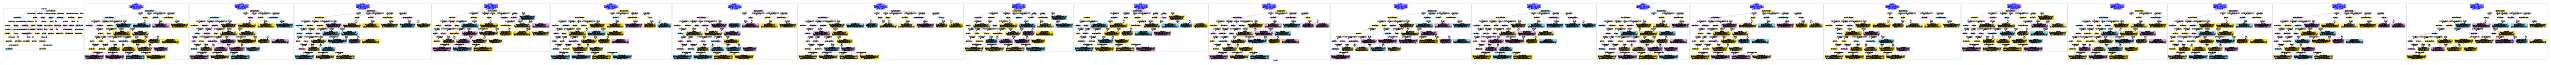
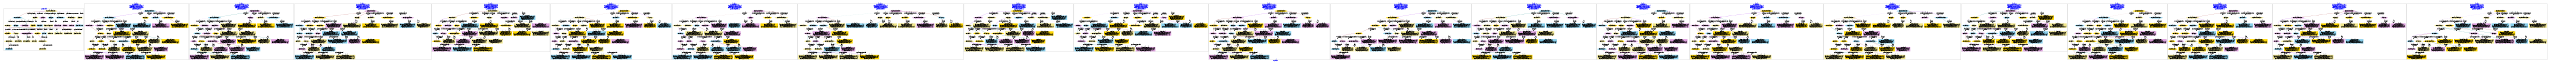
(51, 33) -> (50, 33)
